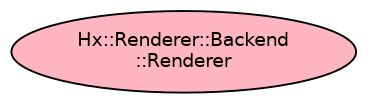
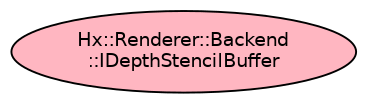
(184, 52) -> (184, 52)
